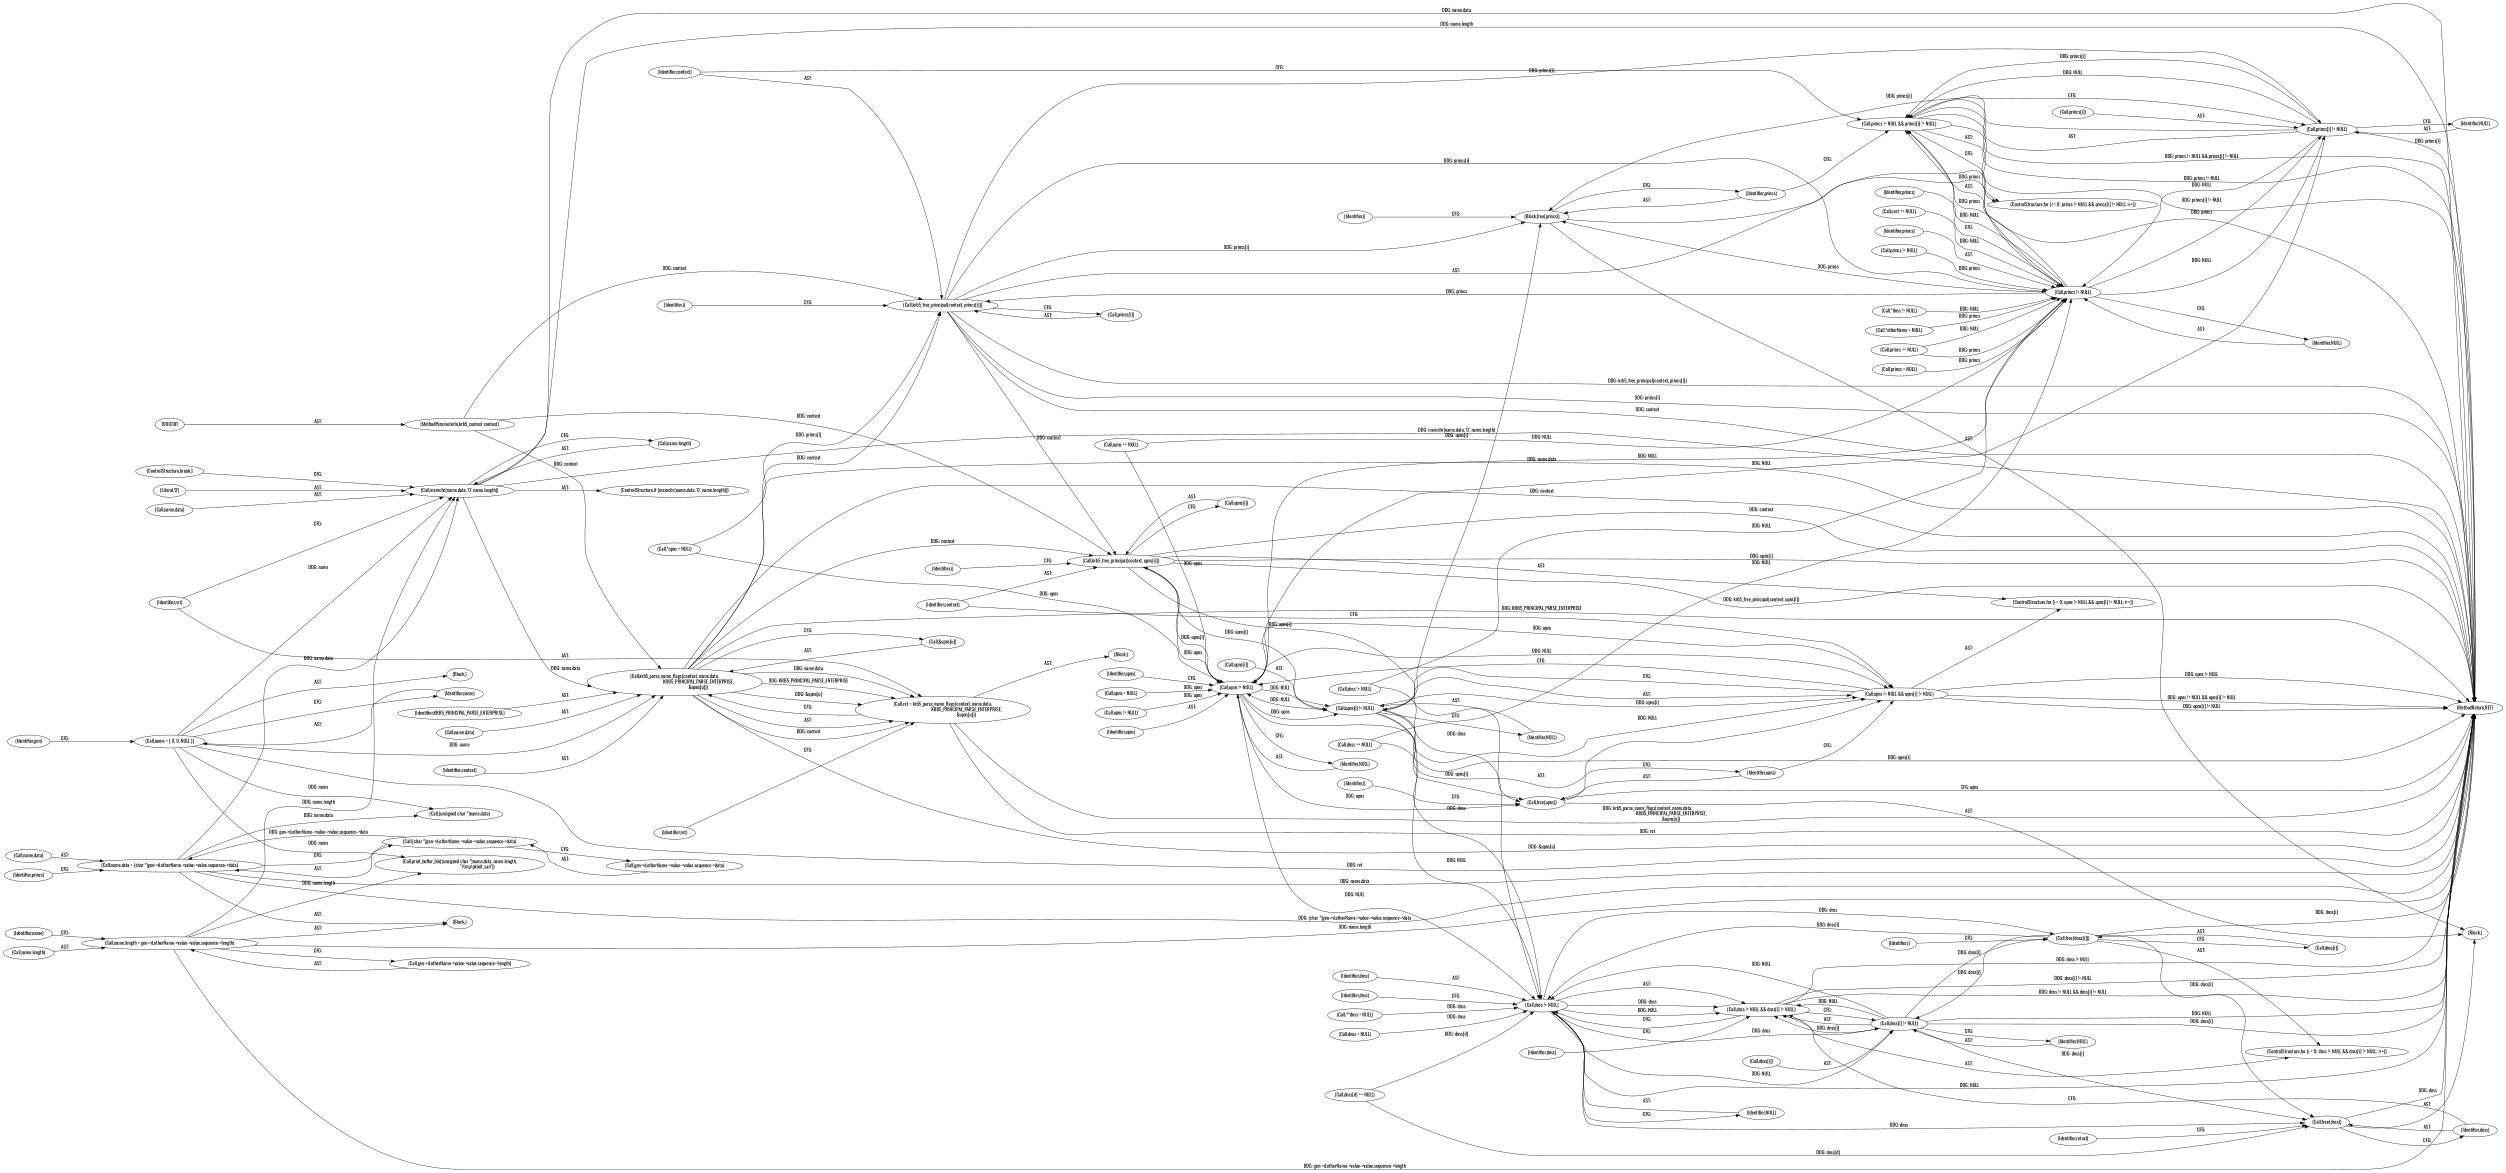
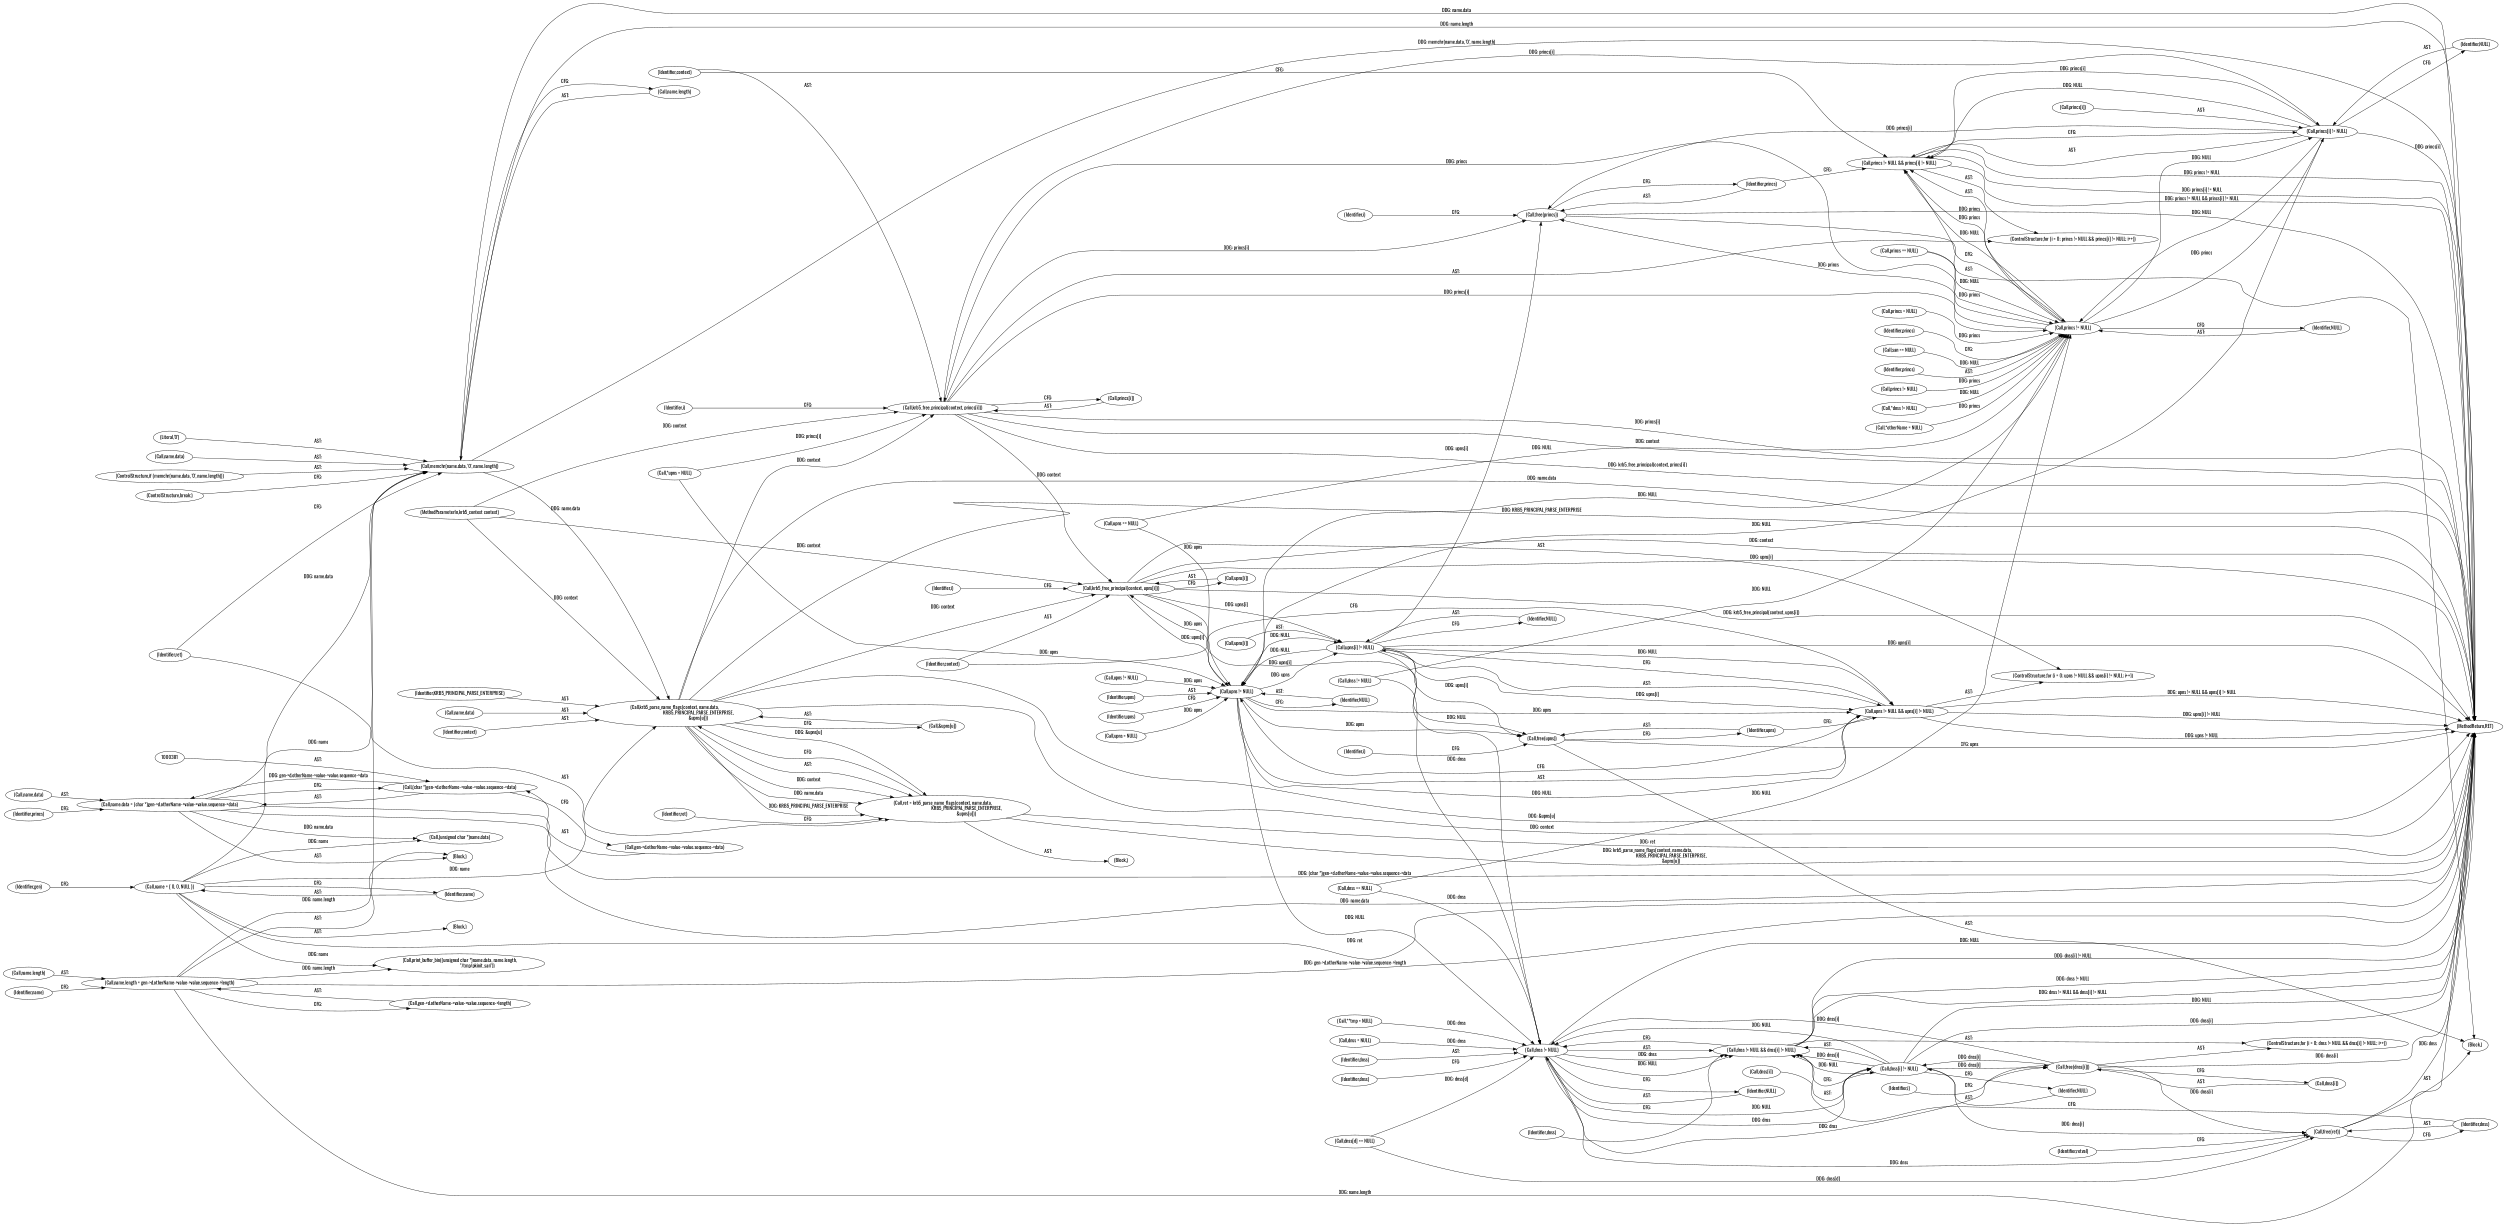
(1899, 212) -> (1899, 351)
(1542, 217) -> (1542, 215)
(293, 425) -> (306, 766)
(556, 491) -> (322, 472)
(1355, 1015) -> (1355, 1021)
(2327, 1122) -> (2327, 1132)
